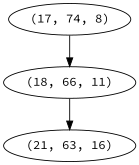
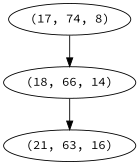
(70, 83) -> (70, 83)
